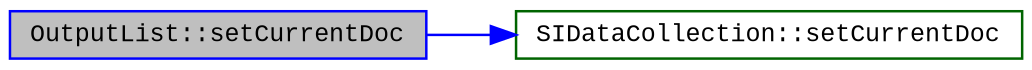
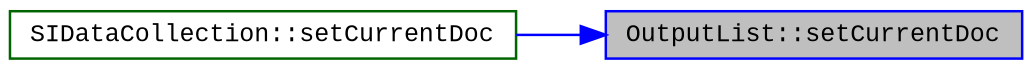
(459, 35) -> (548, 35)
